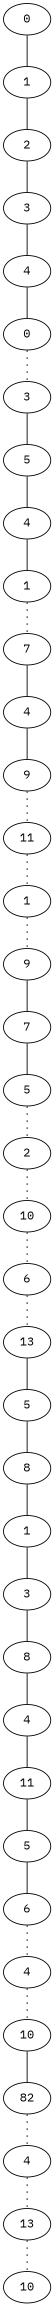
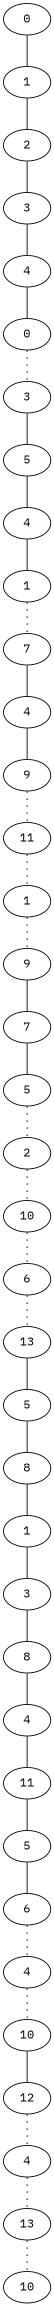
(27, 2098) -> (27, 2098)
